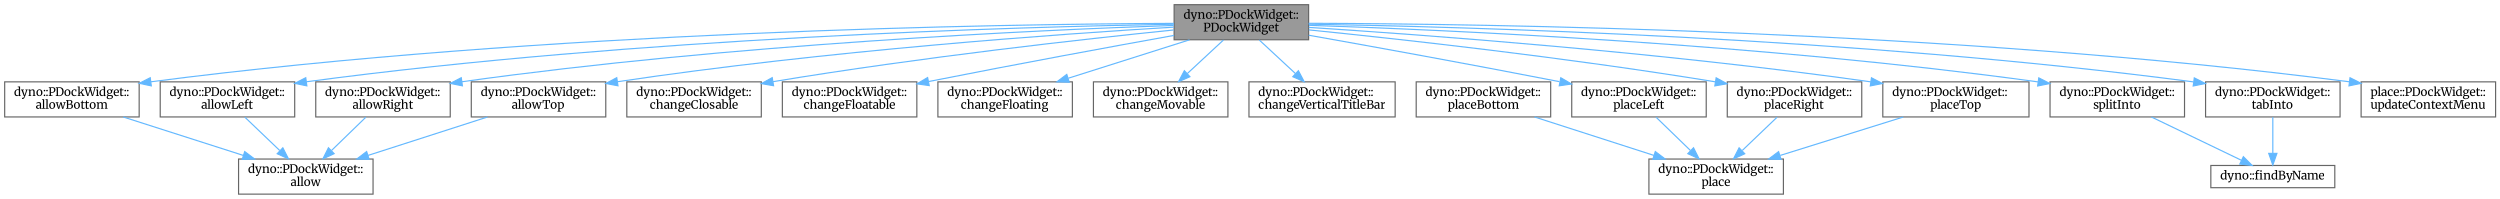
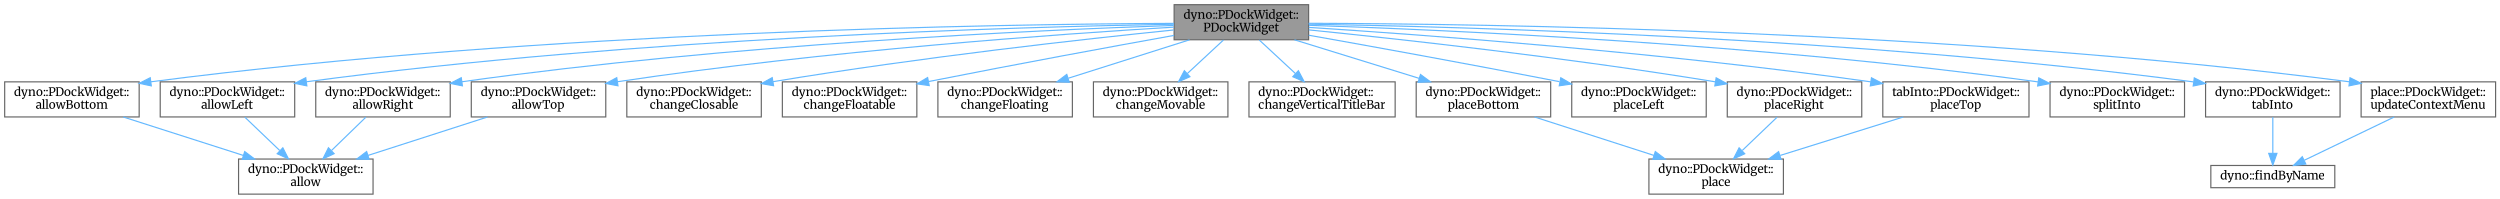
none -> (1357, 59)
(1956, 99) -> (1956, 99)
(1673, 134) -> none
(2196, 139) -> (2349, 139)
